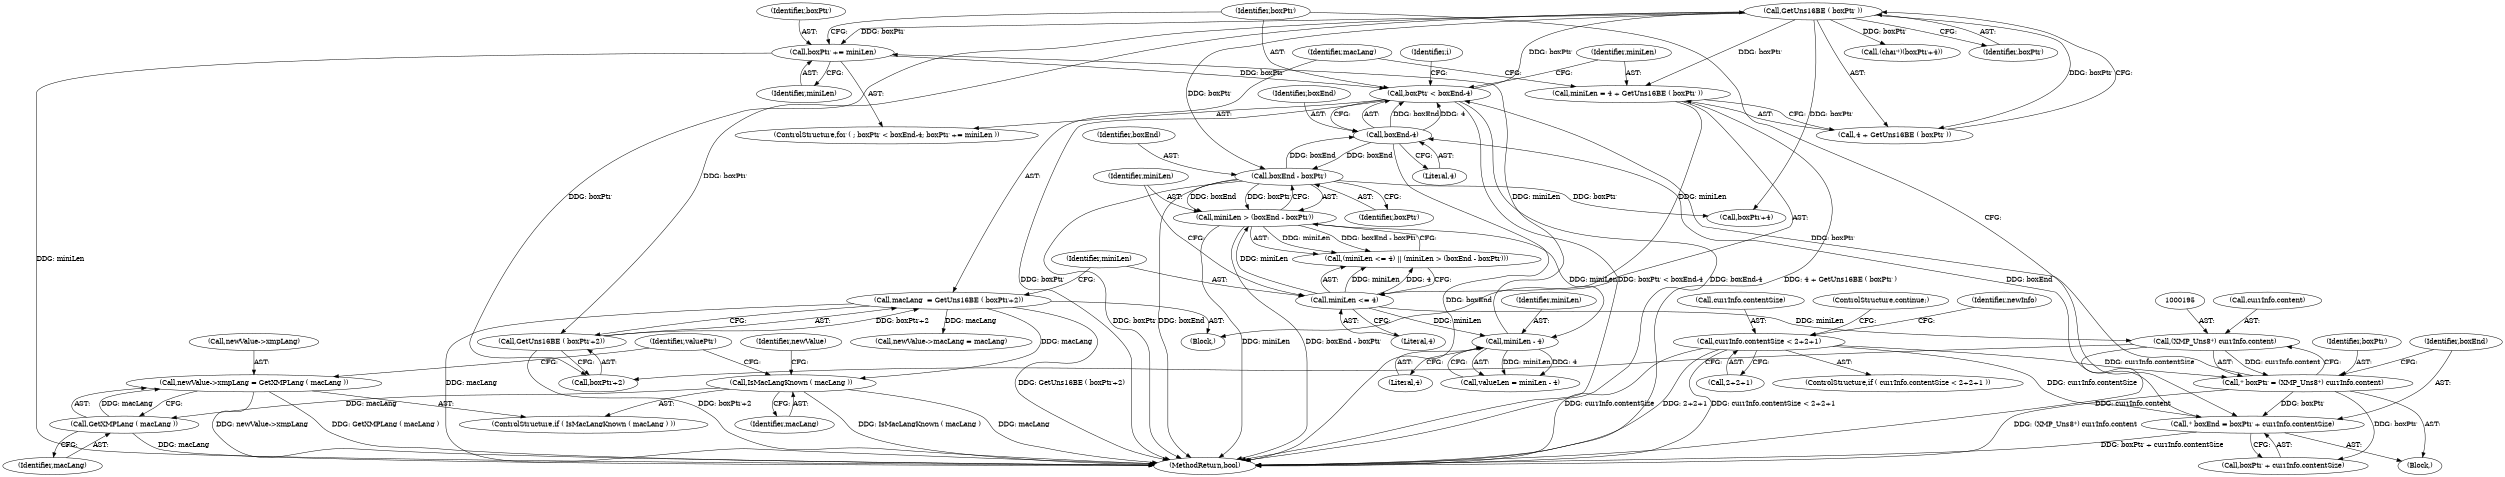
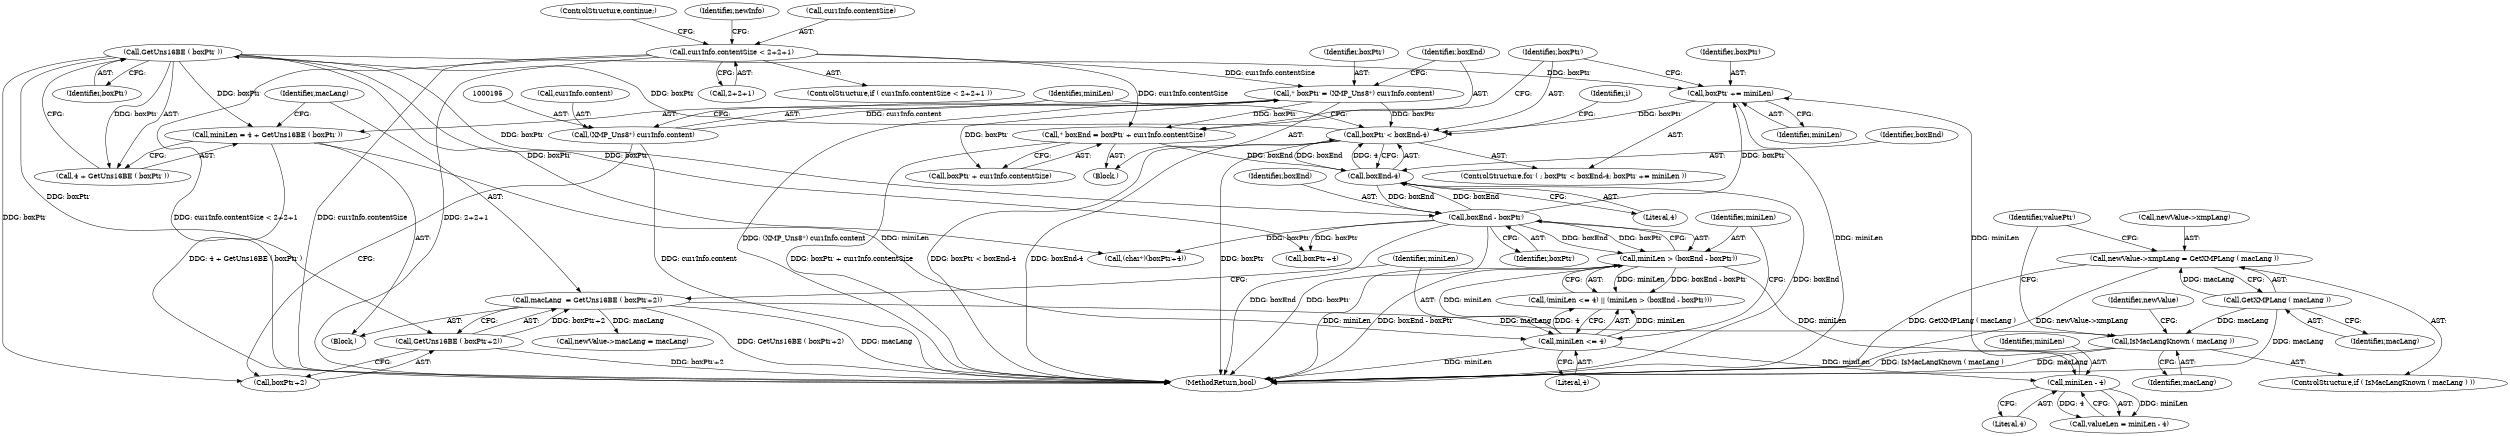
none -> (1667, 193)
none -> (1307, 230)
(1753, 316) -> (1402, 365)
(461, 395) -> (2217, 318)
